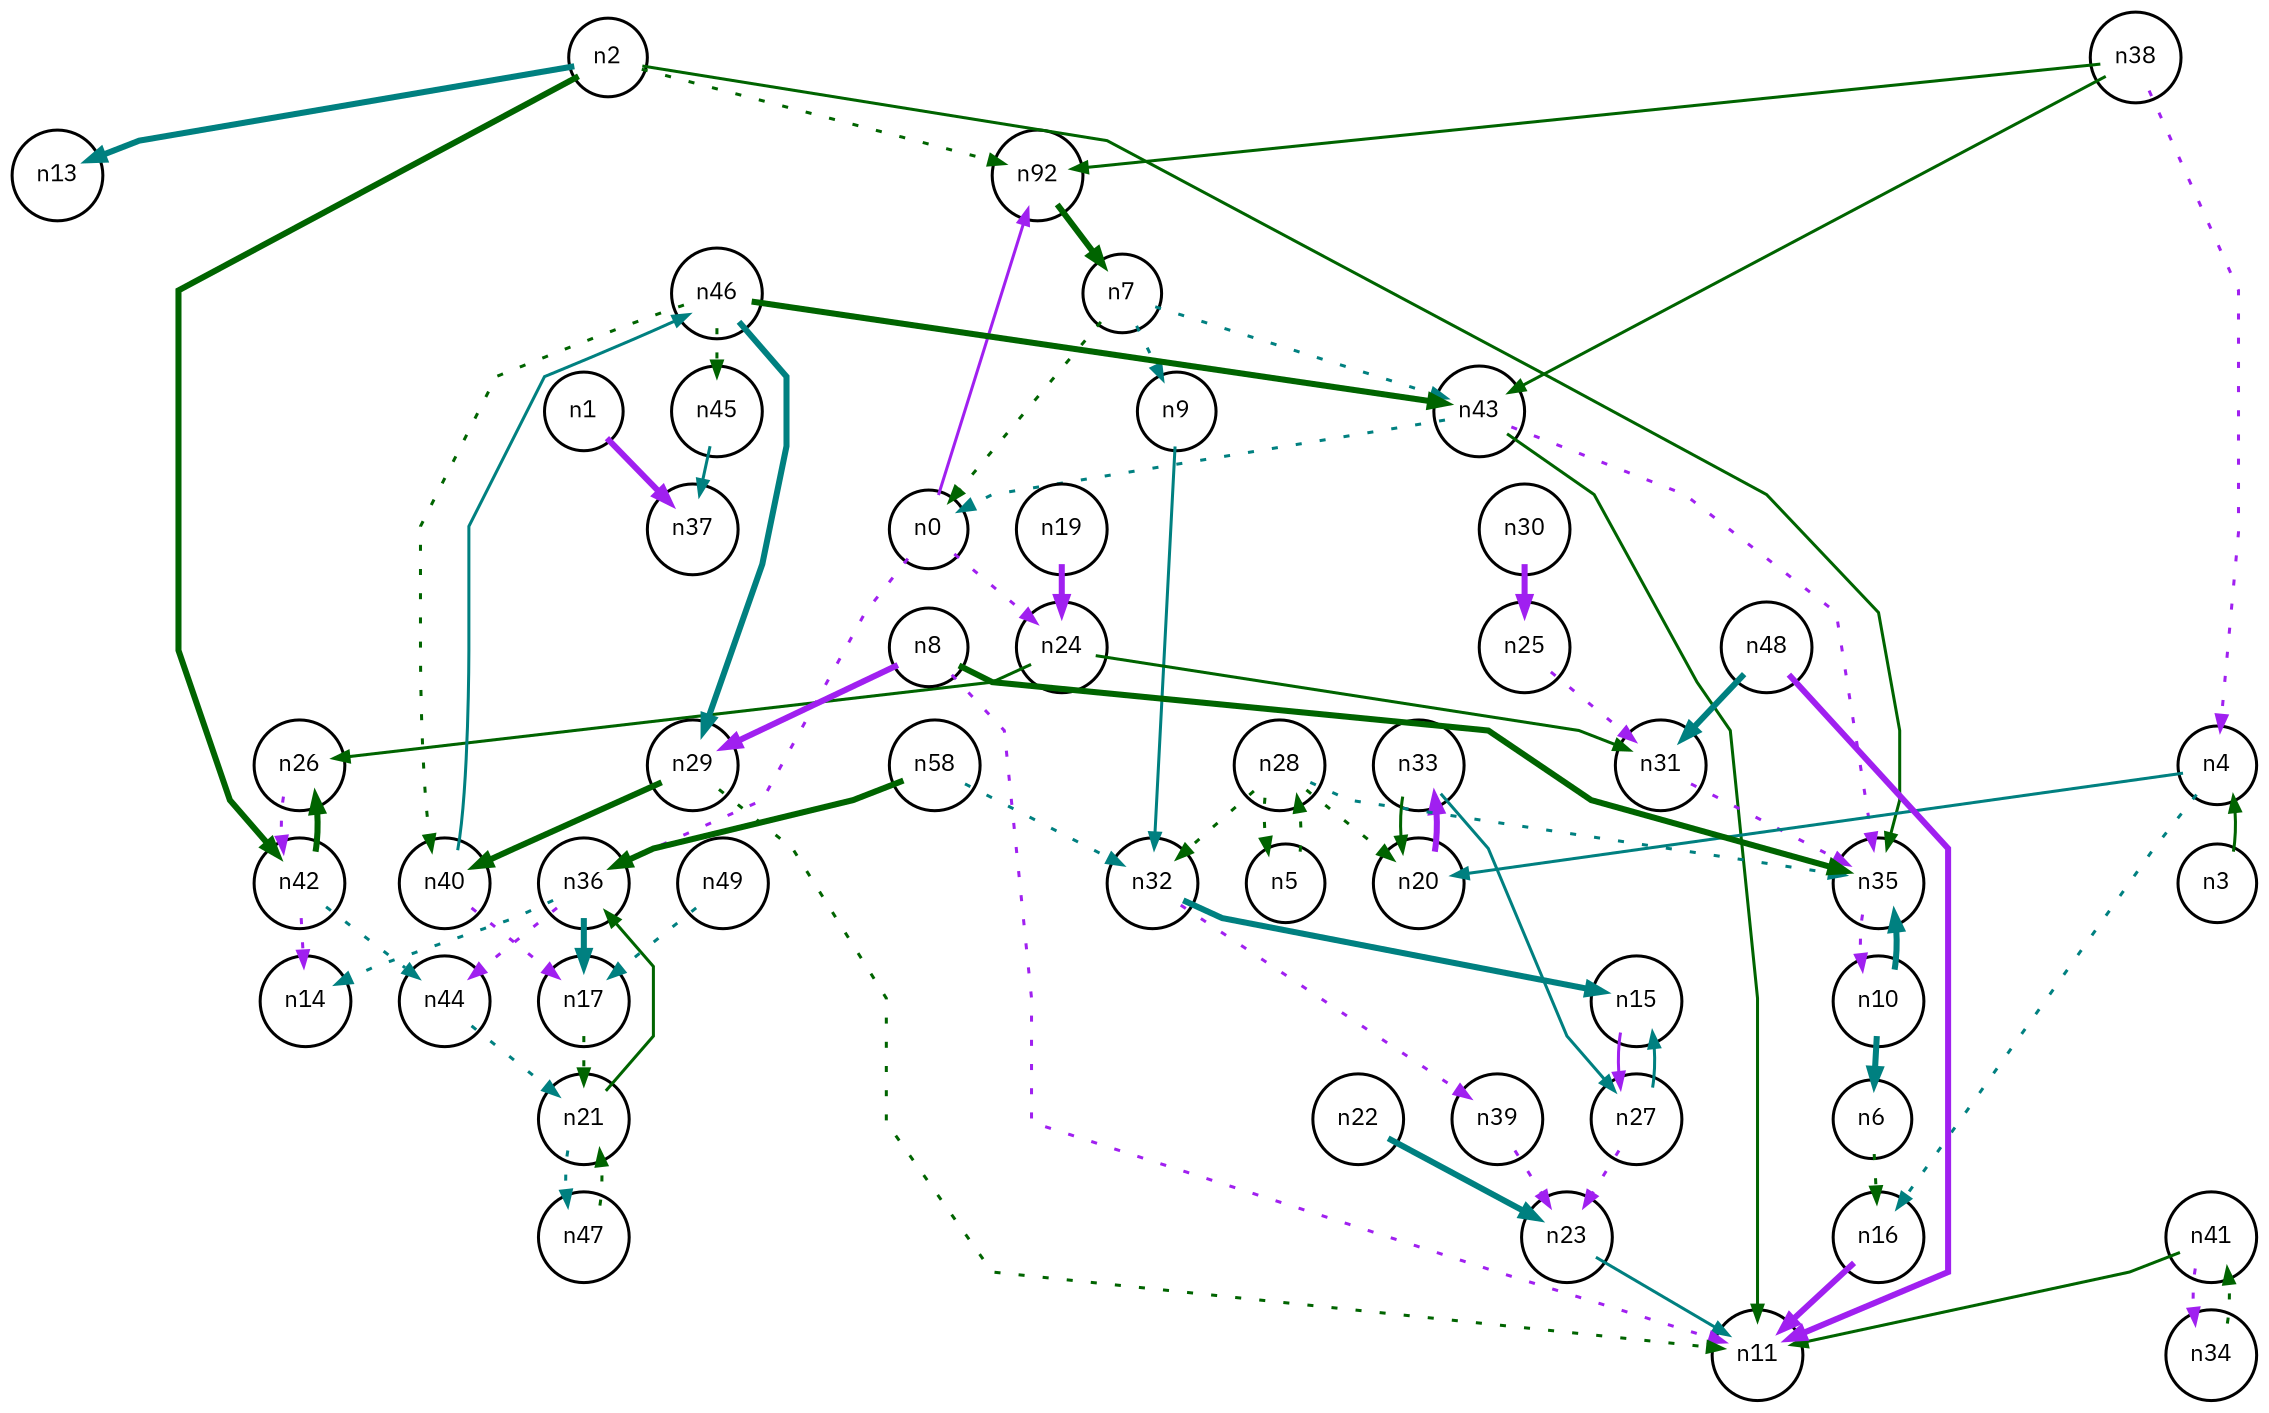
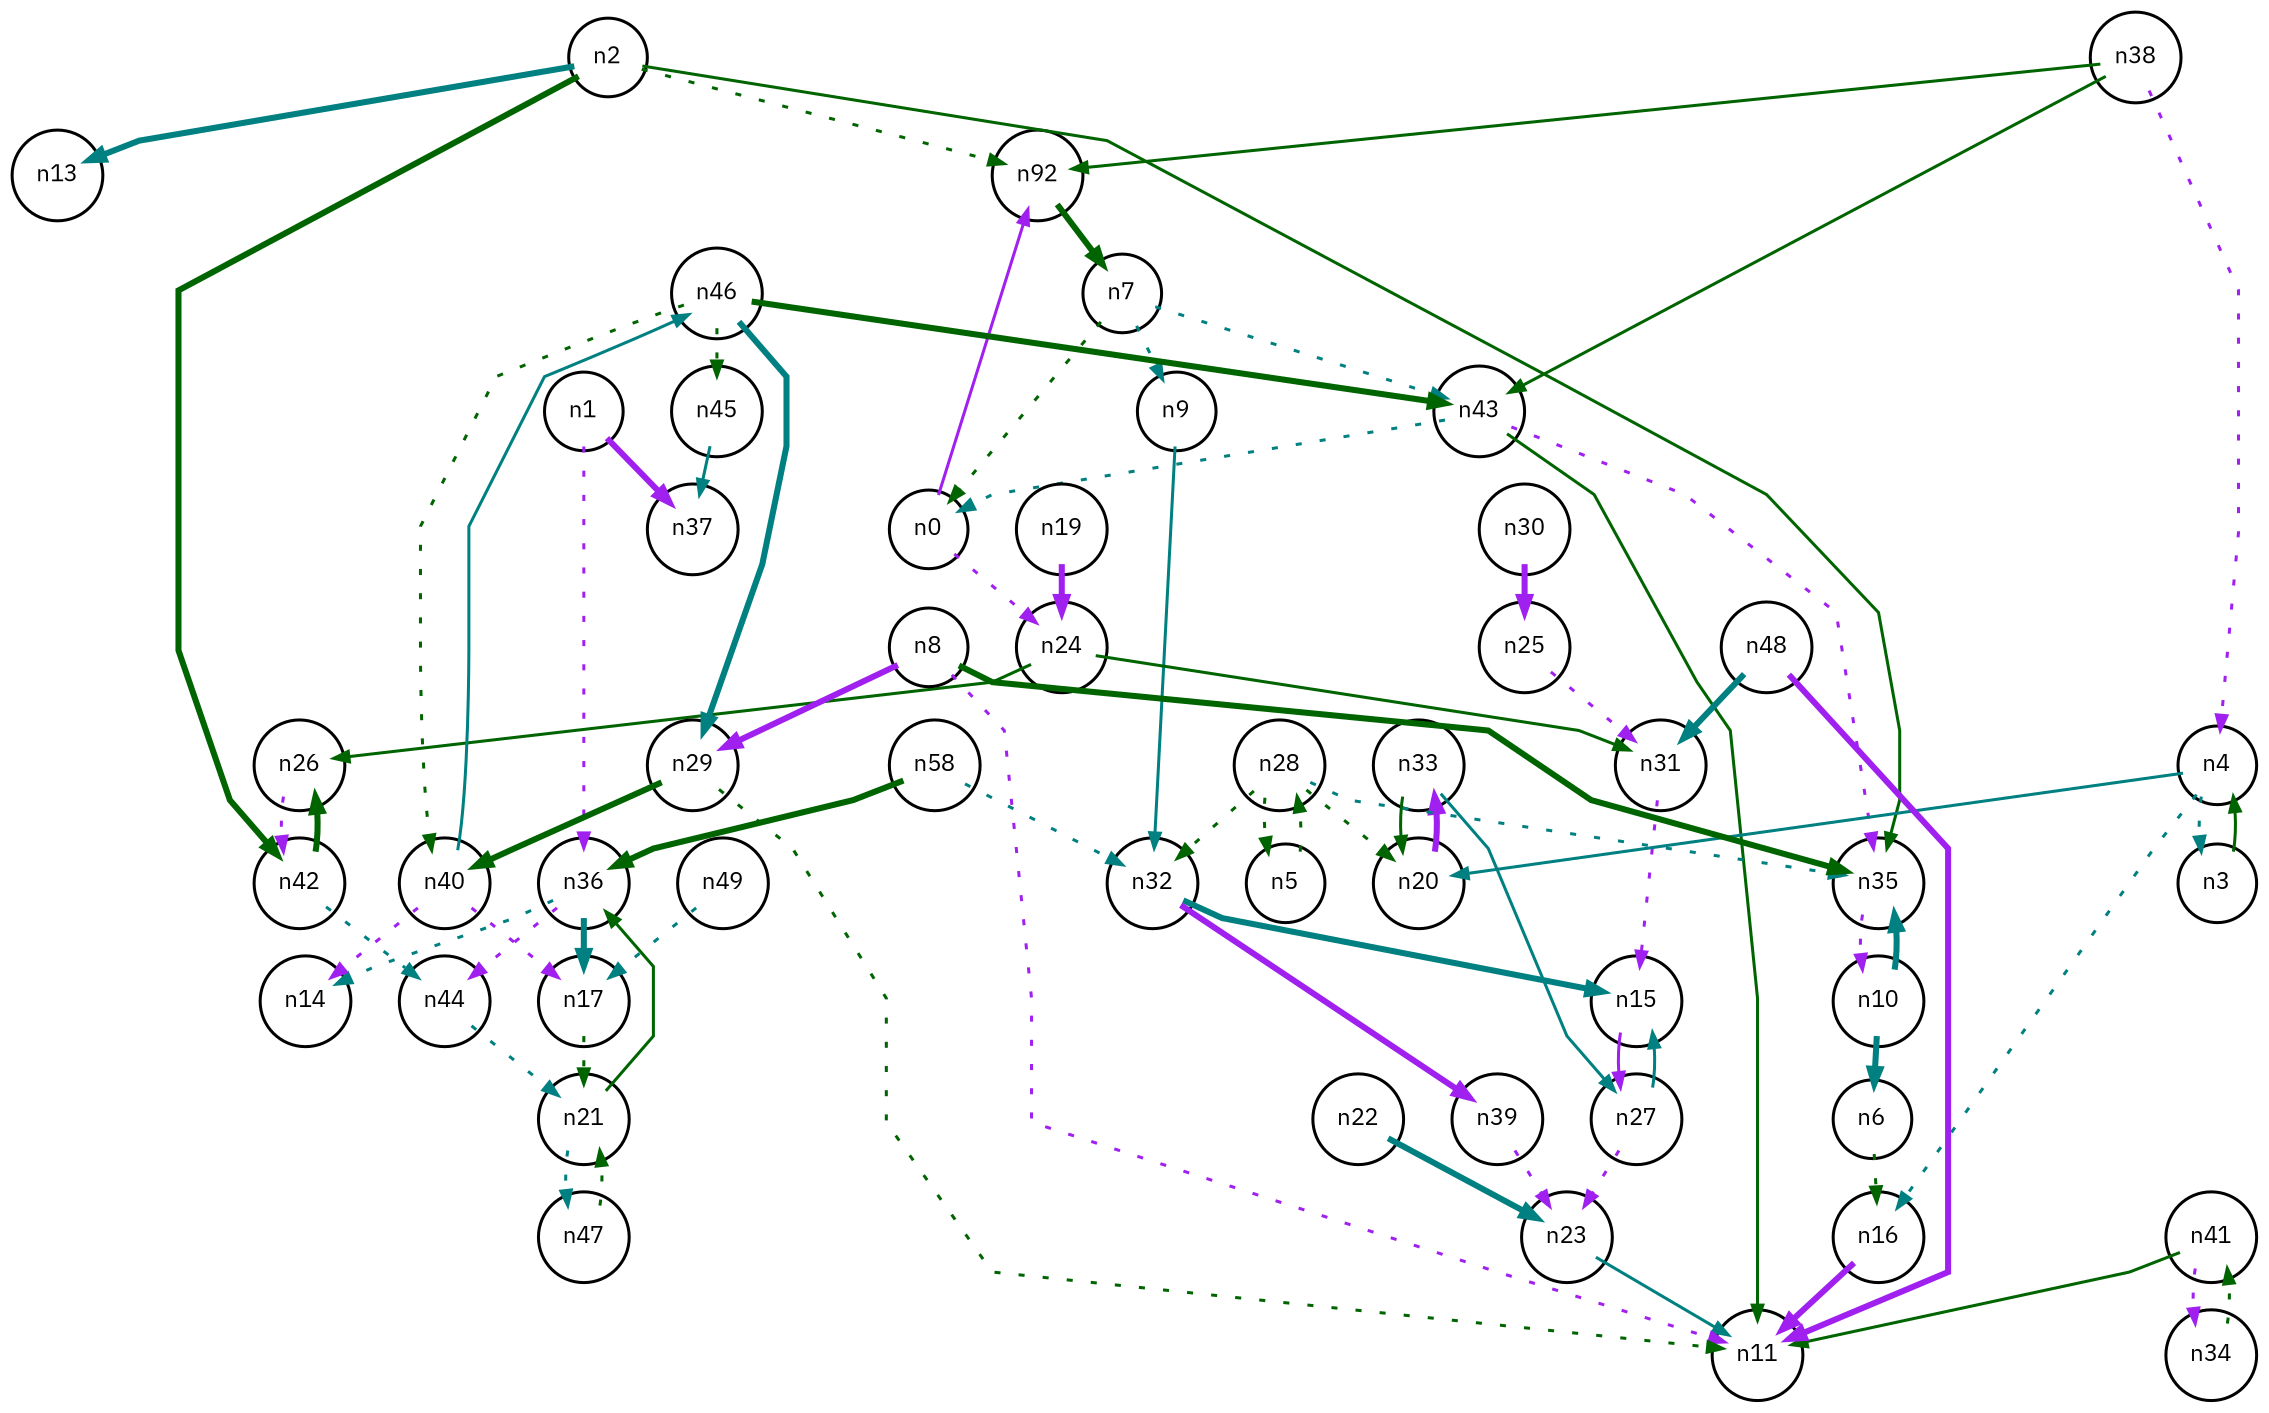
(795, 740) -> (584, 640)
(1763, 821) -> (1649, 876)
none -> (2199, 821)
(302, 934) -> (388, 932)
(1319, 997) -> (1319, 997)
